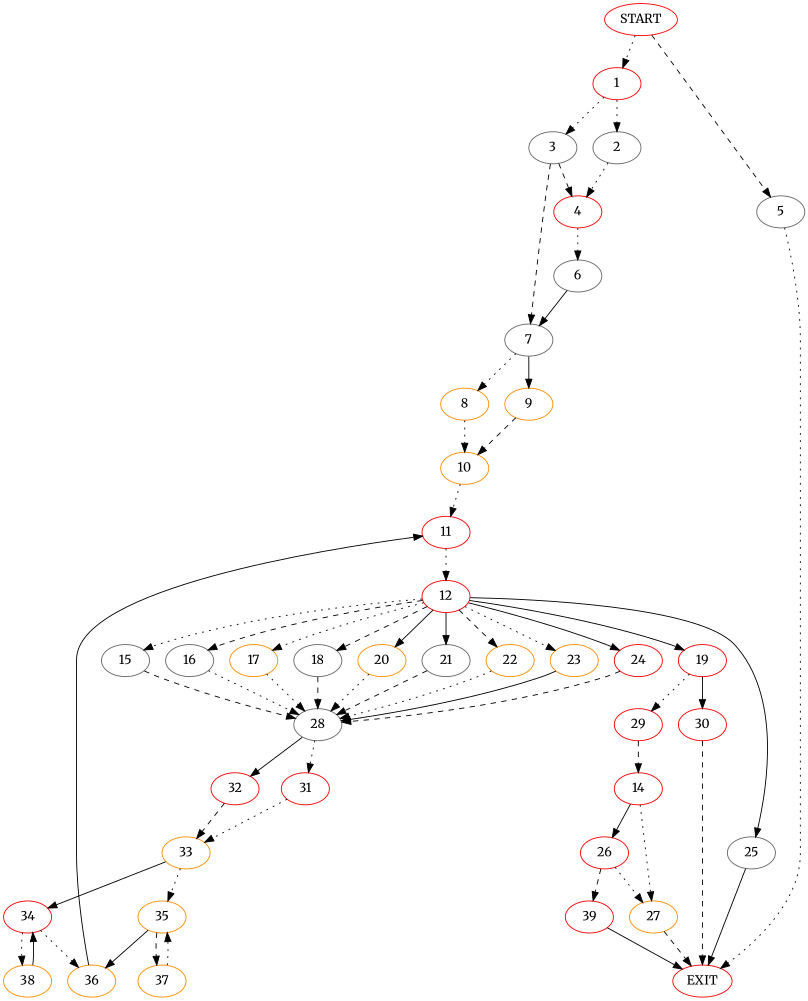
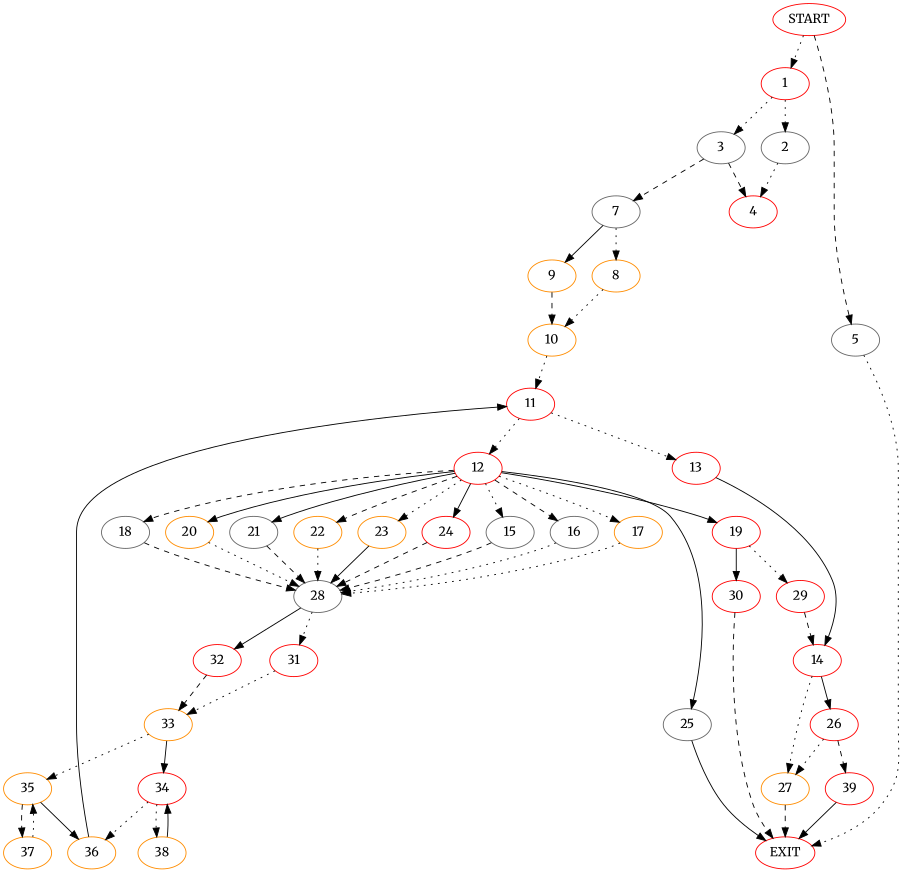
(578, 276) -> none
none -> (696, 468)
